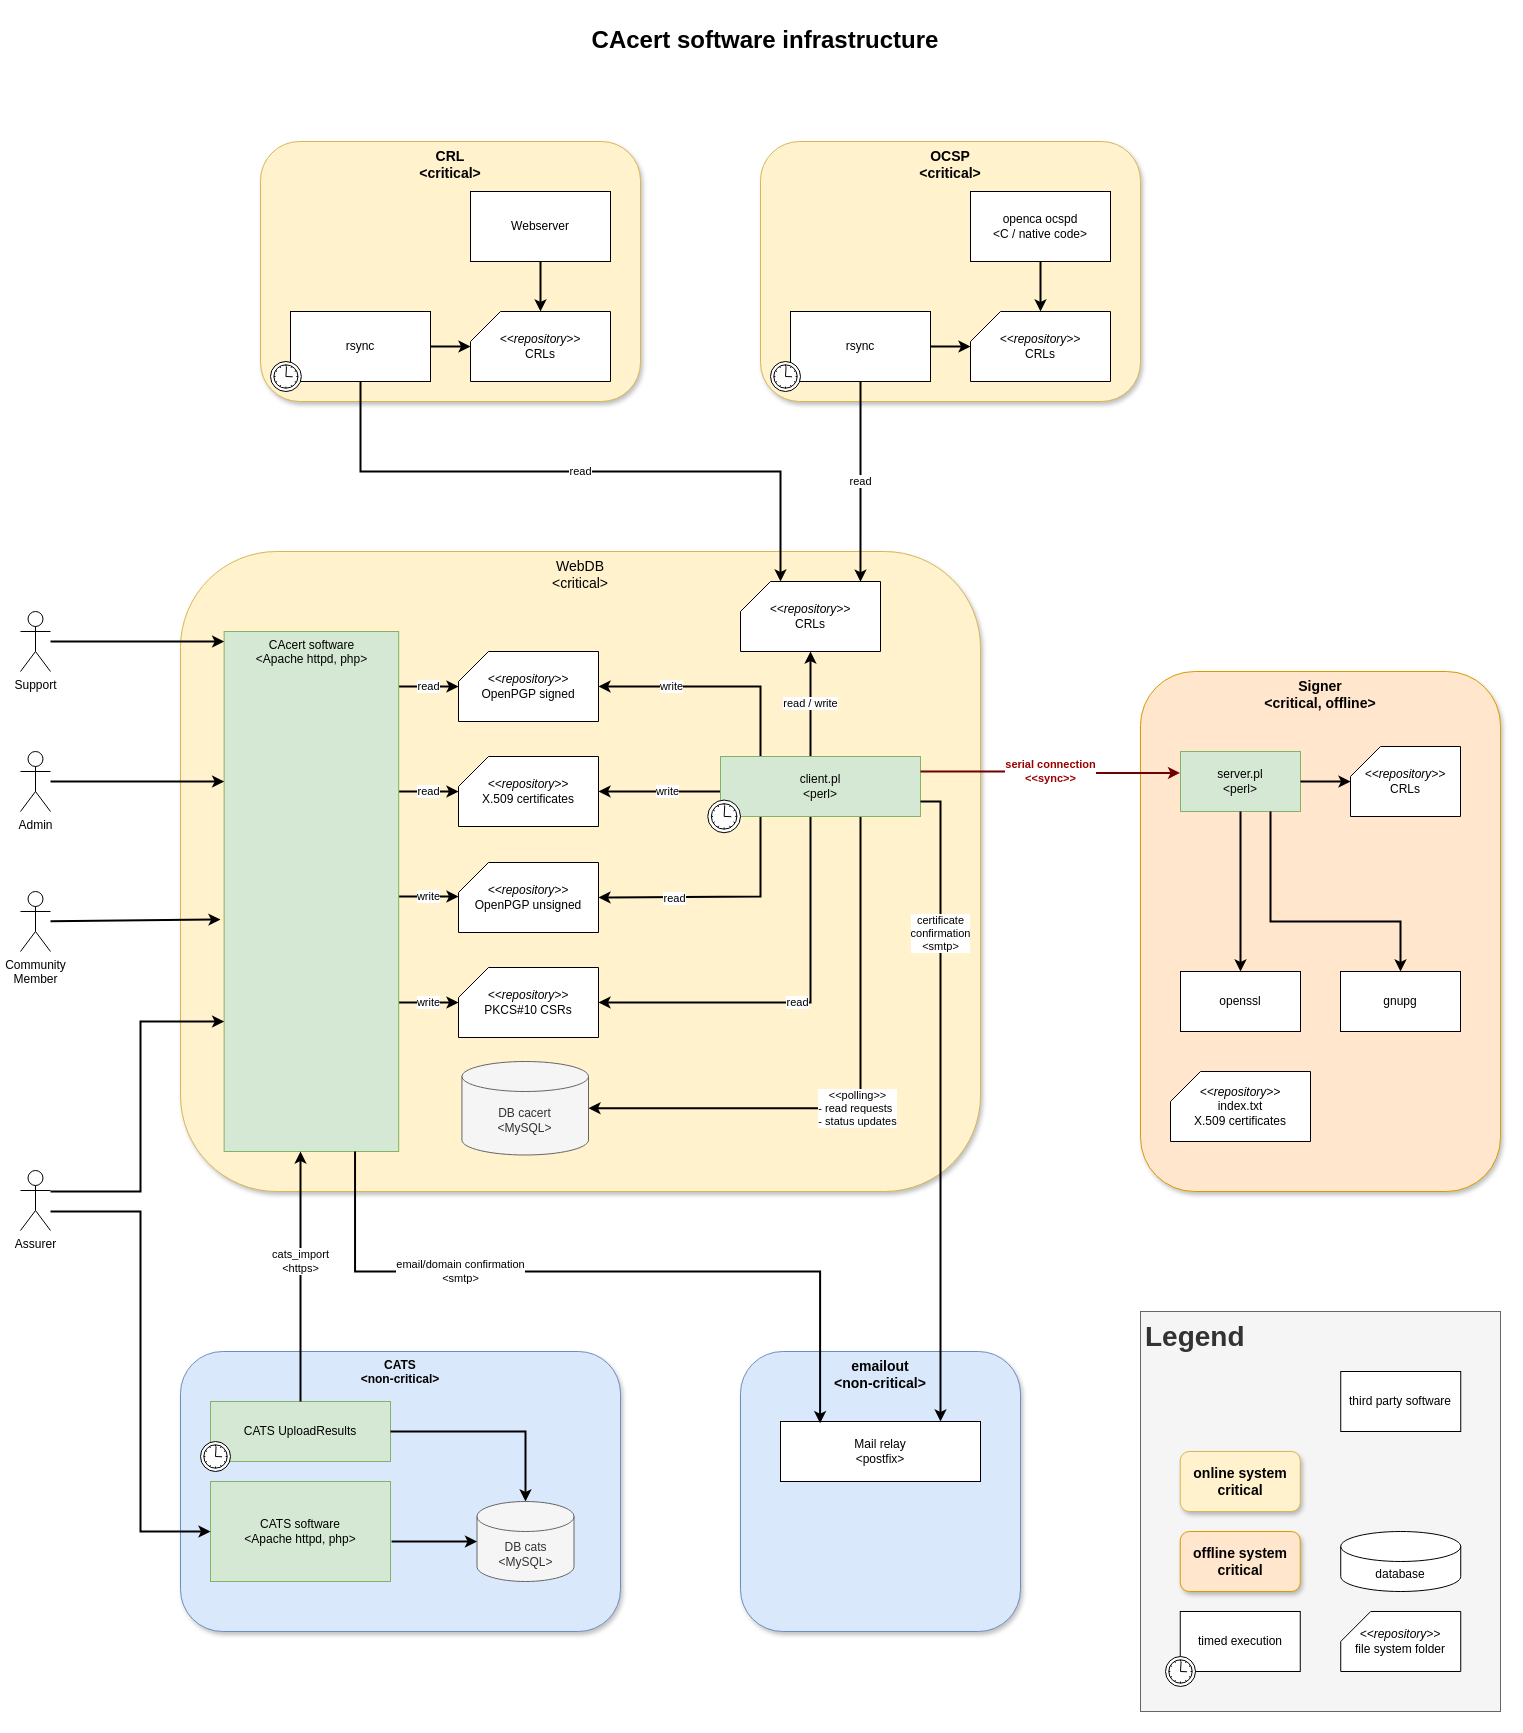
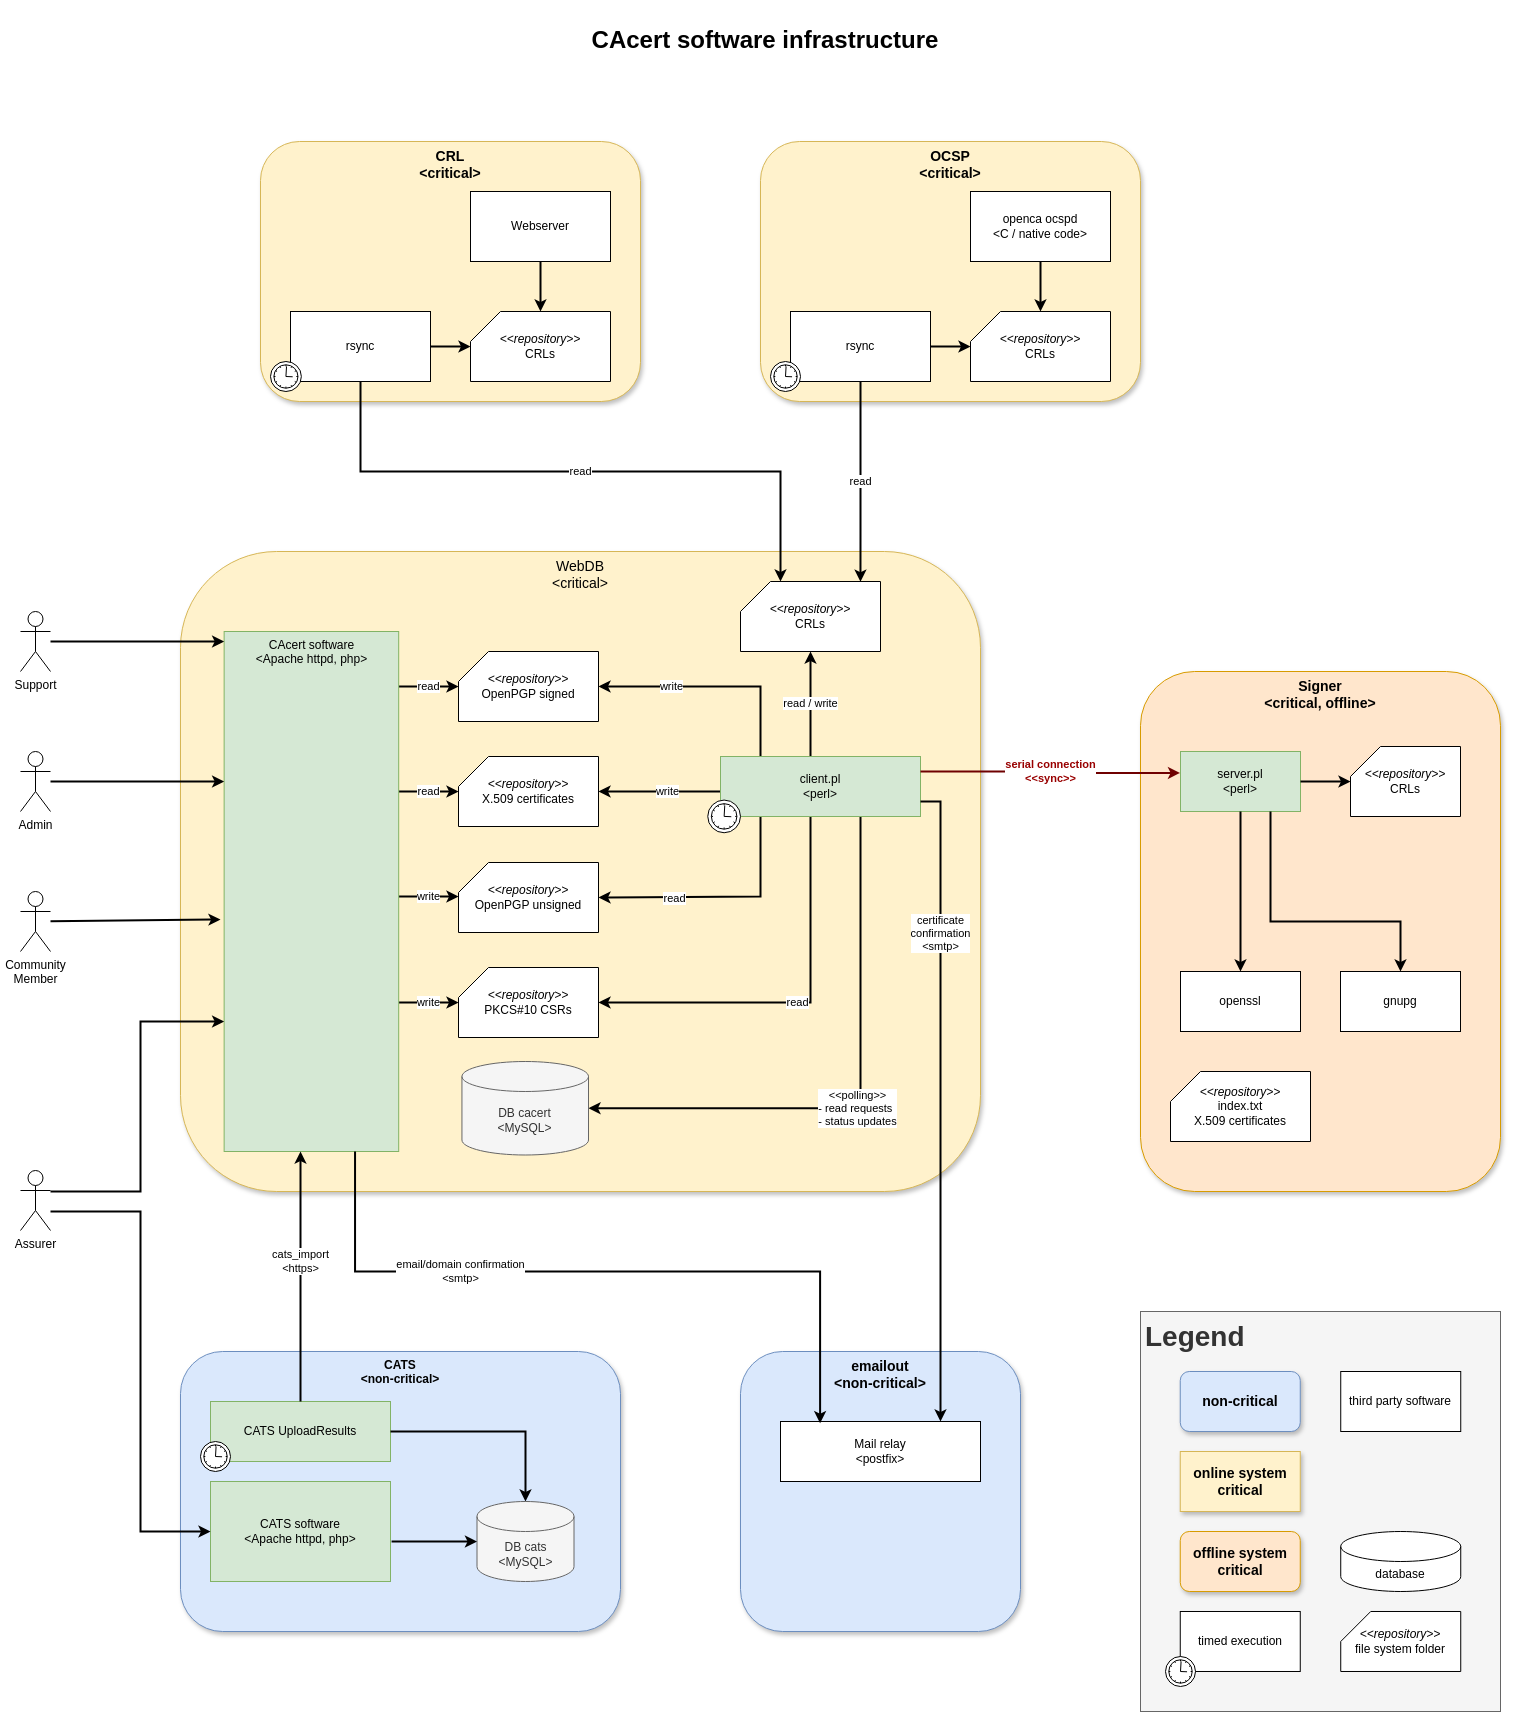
none -> (1240, 1402)
(1240, 1482) -> (1240, 1482)
